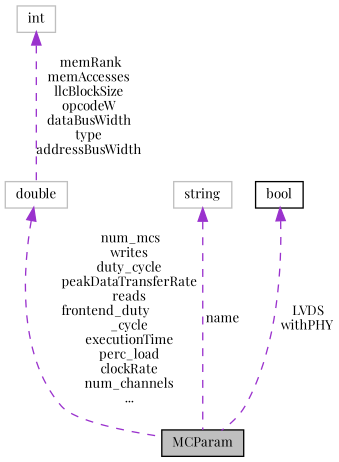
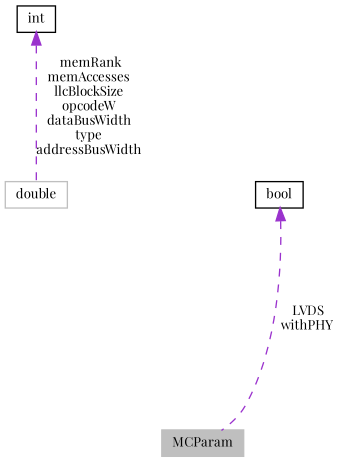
(36, 19) -> (36, 19)
(203, 195) -> none
(39, 368) -> none
(203, 443) -> (203, 443)
